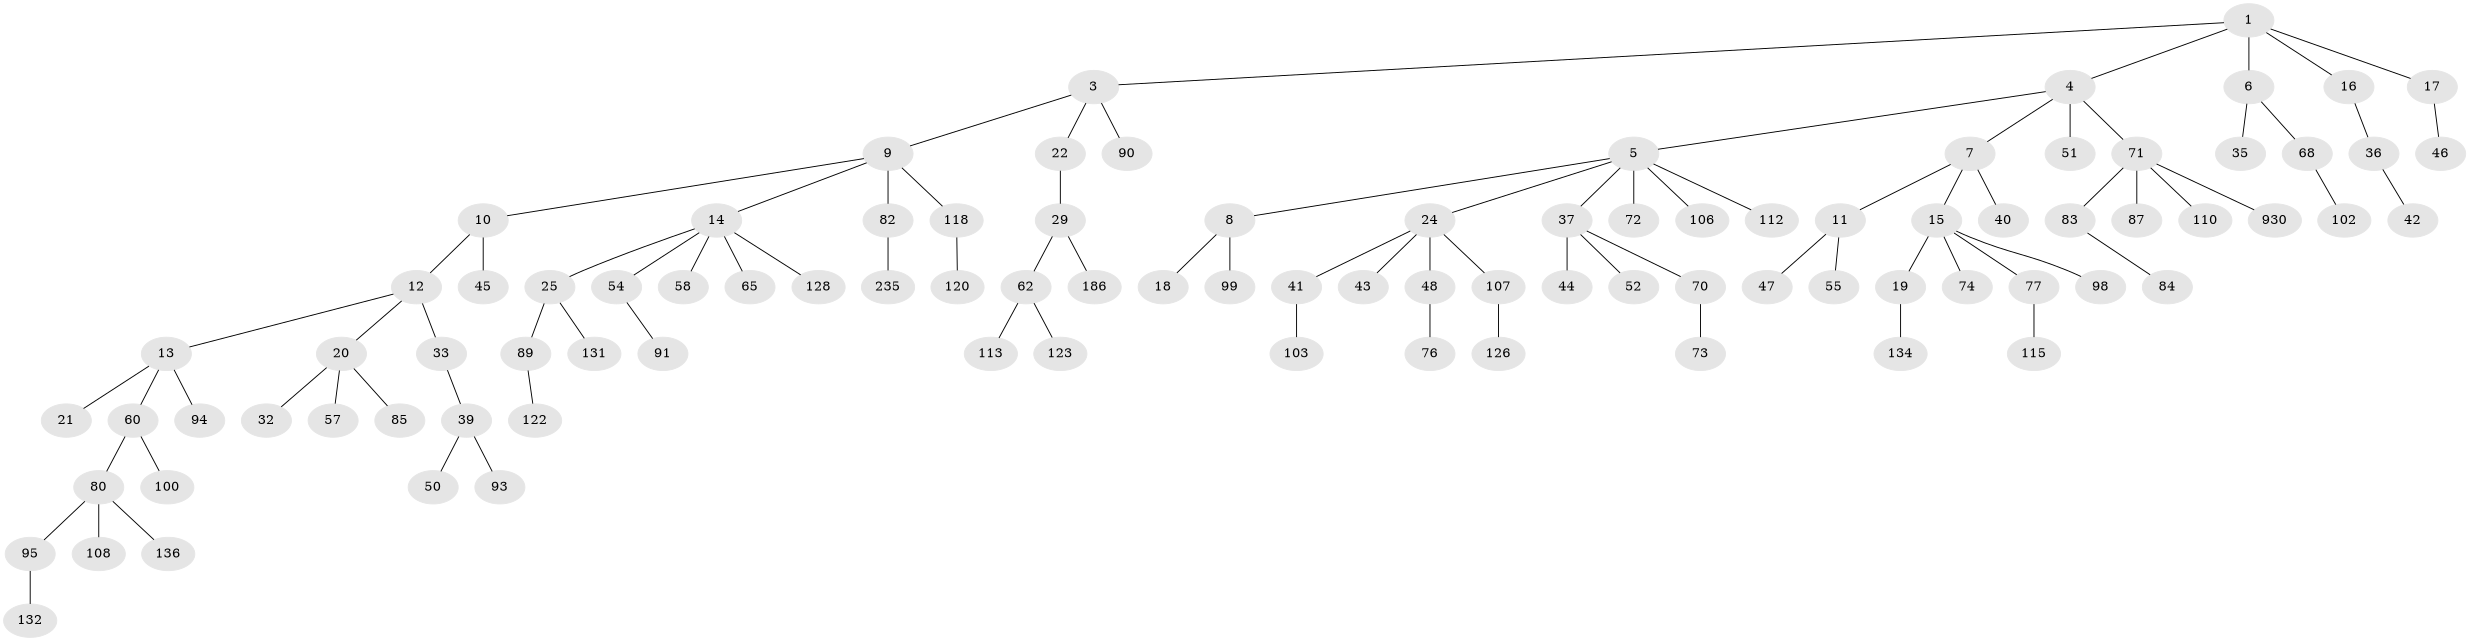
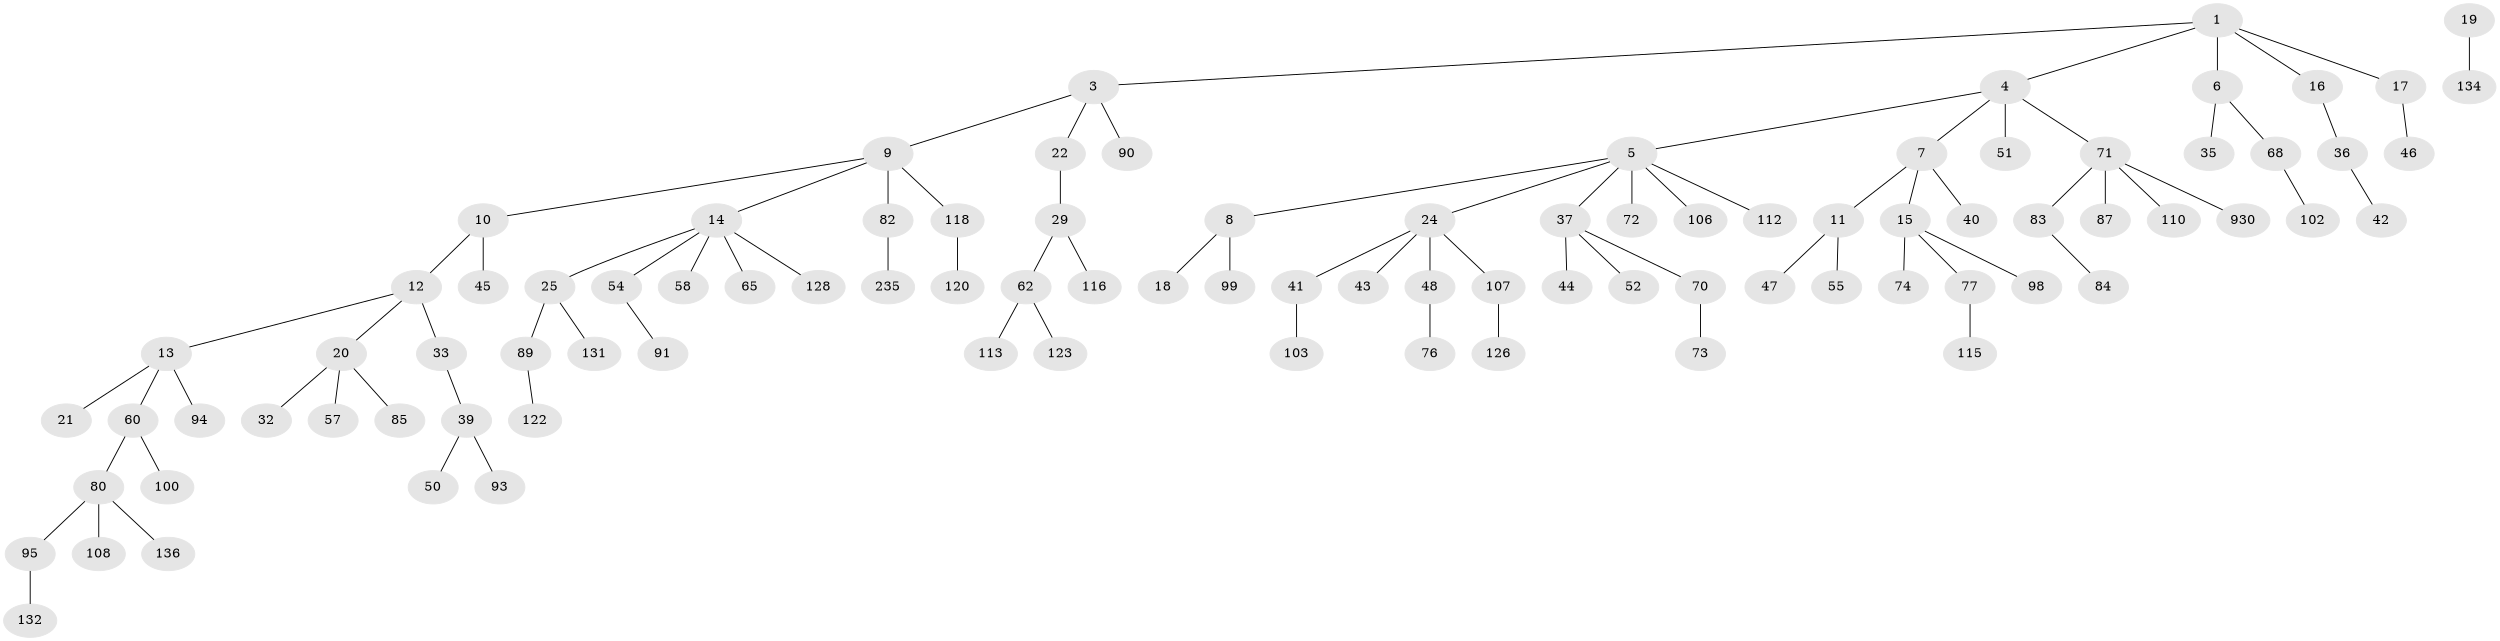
(1919, 254) -> none
(1095, 287) -> (1095, 287)
